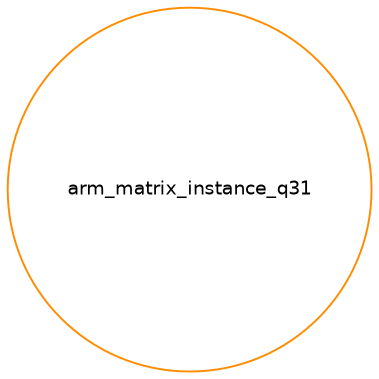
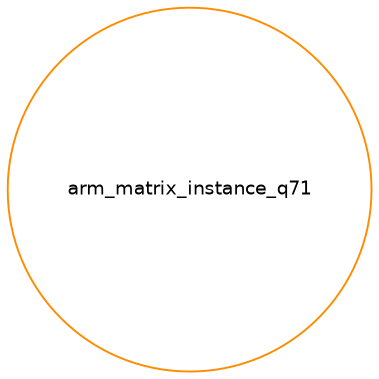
(190, 190) -> (190, 190)
